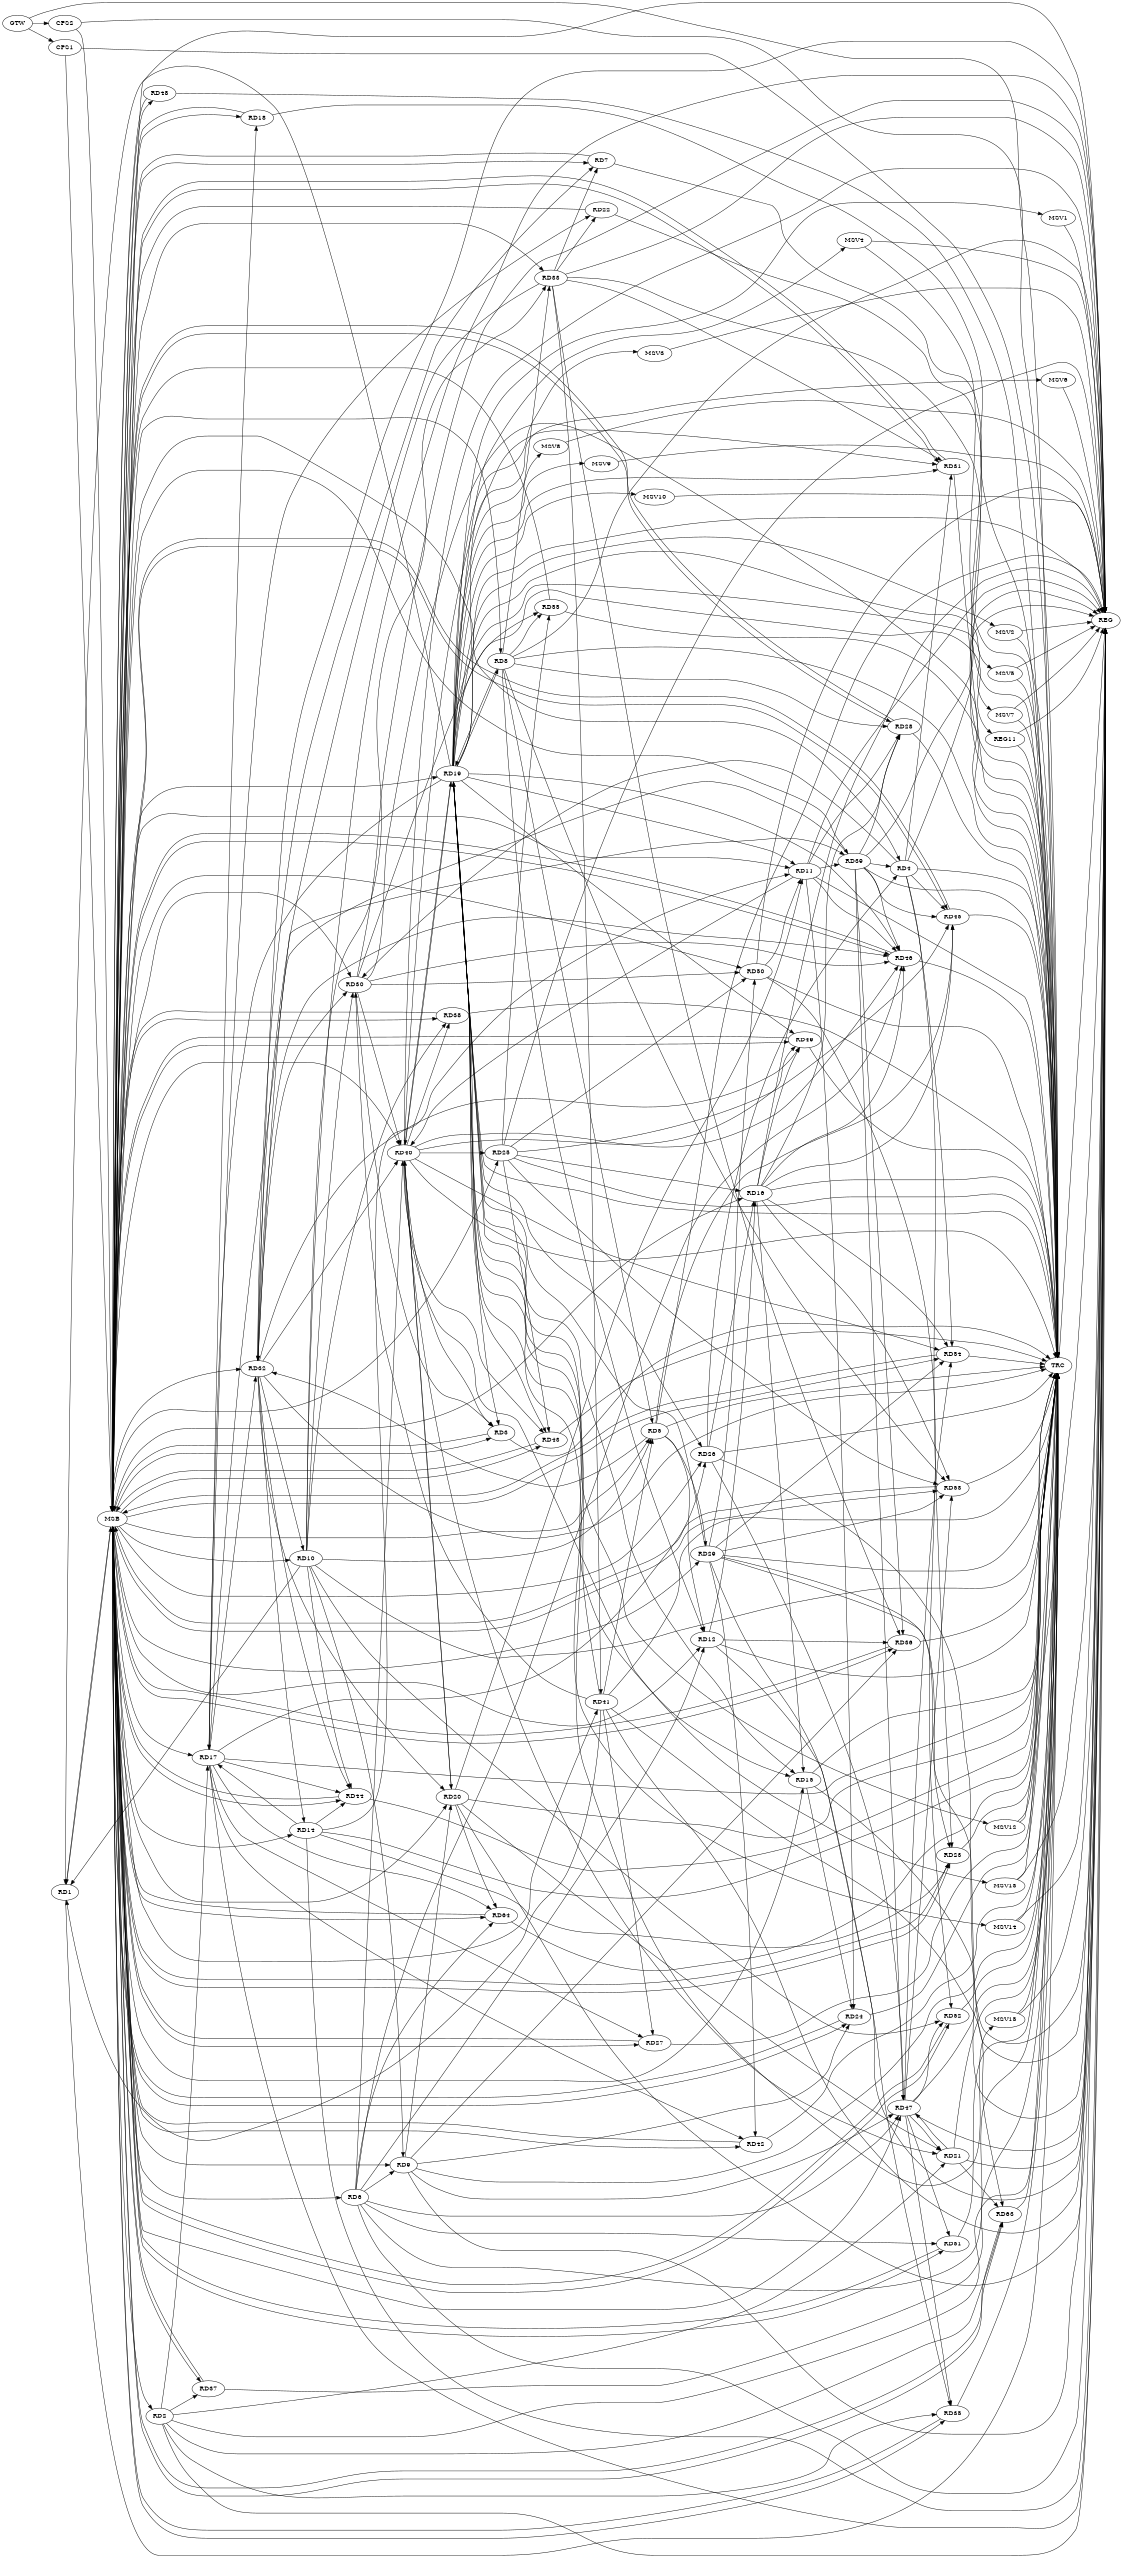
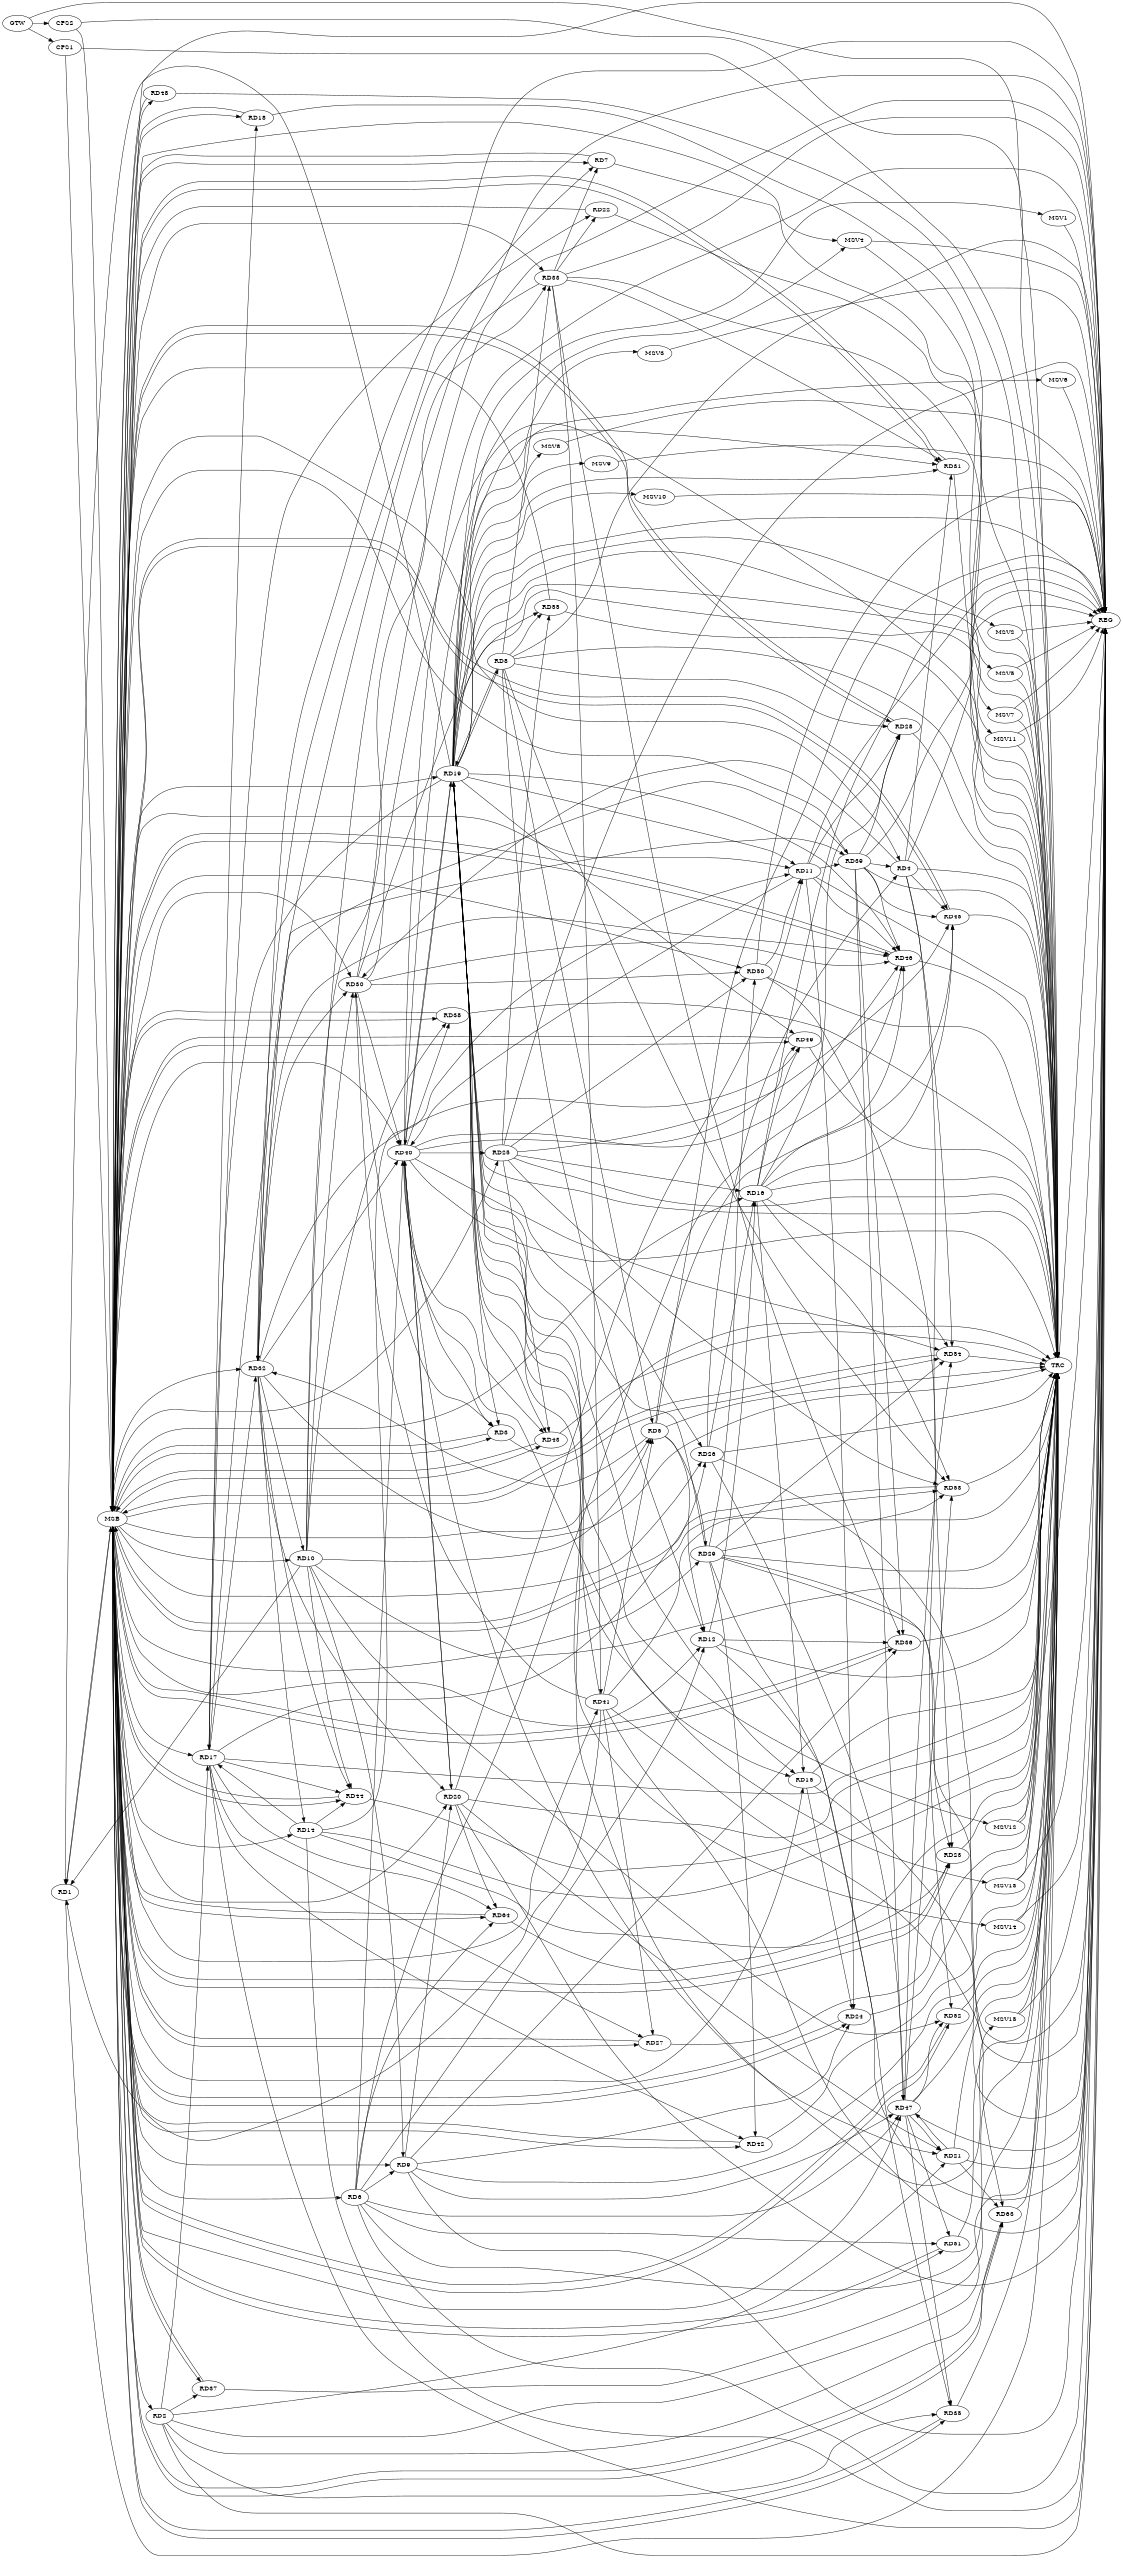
(132, 576) -> (143, 158)
(1005, 739) -> (1005, 739)
